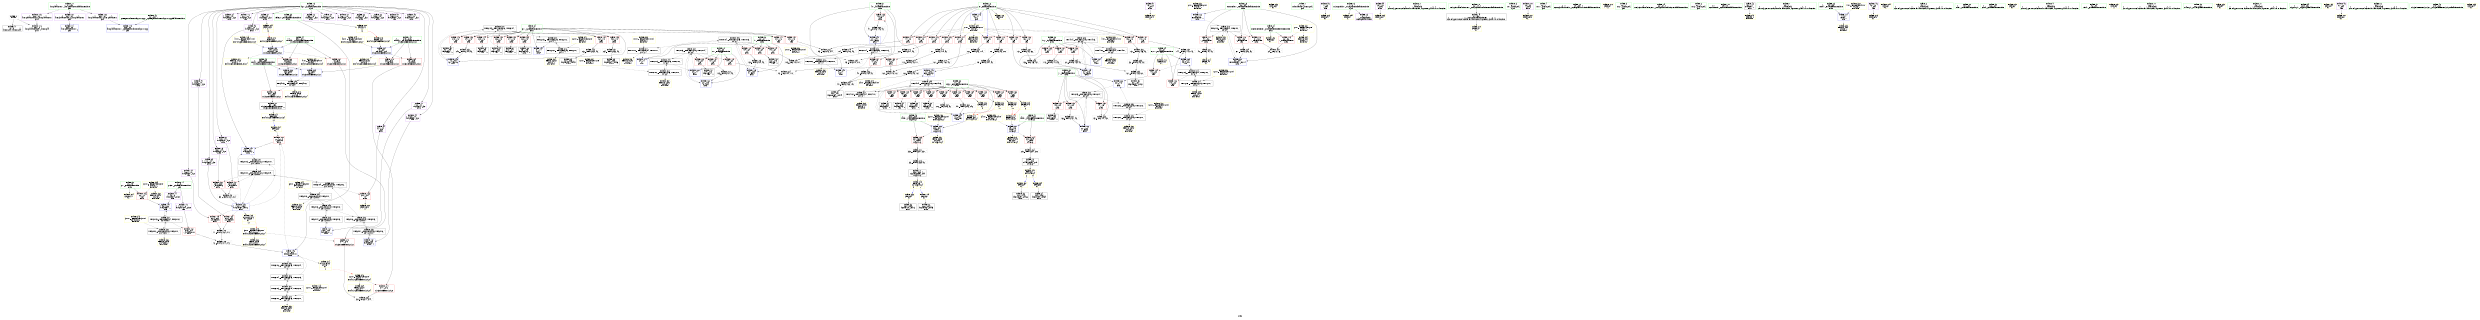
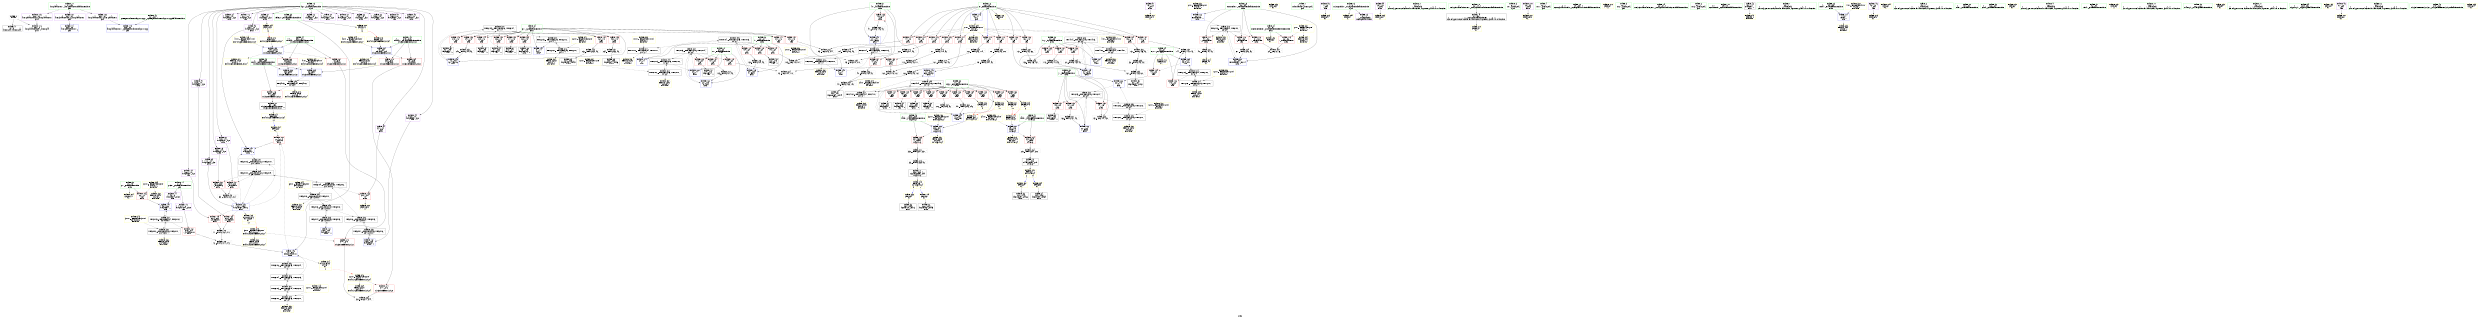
(419, 106) -> none
